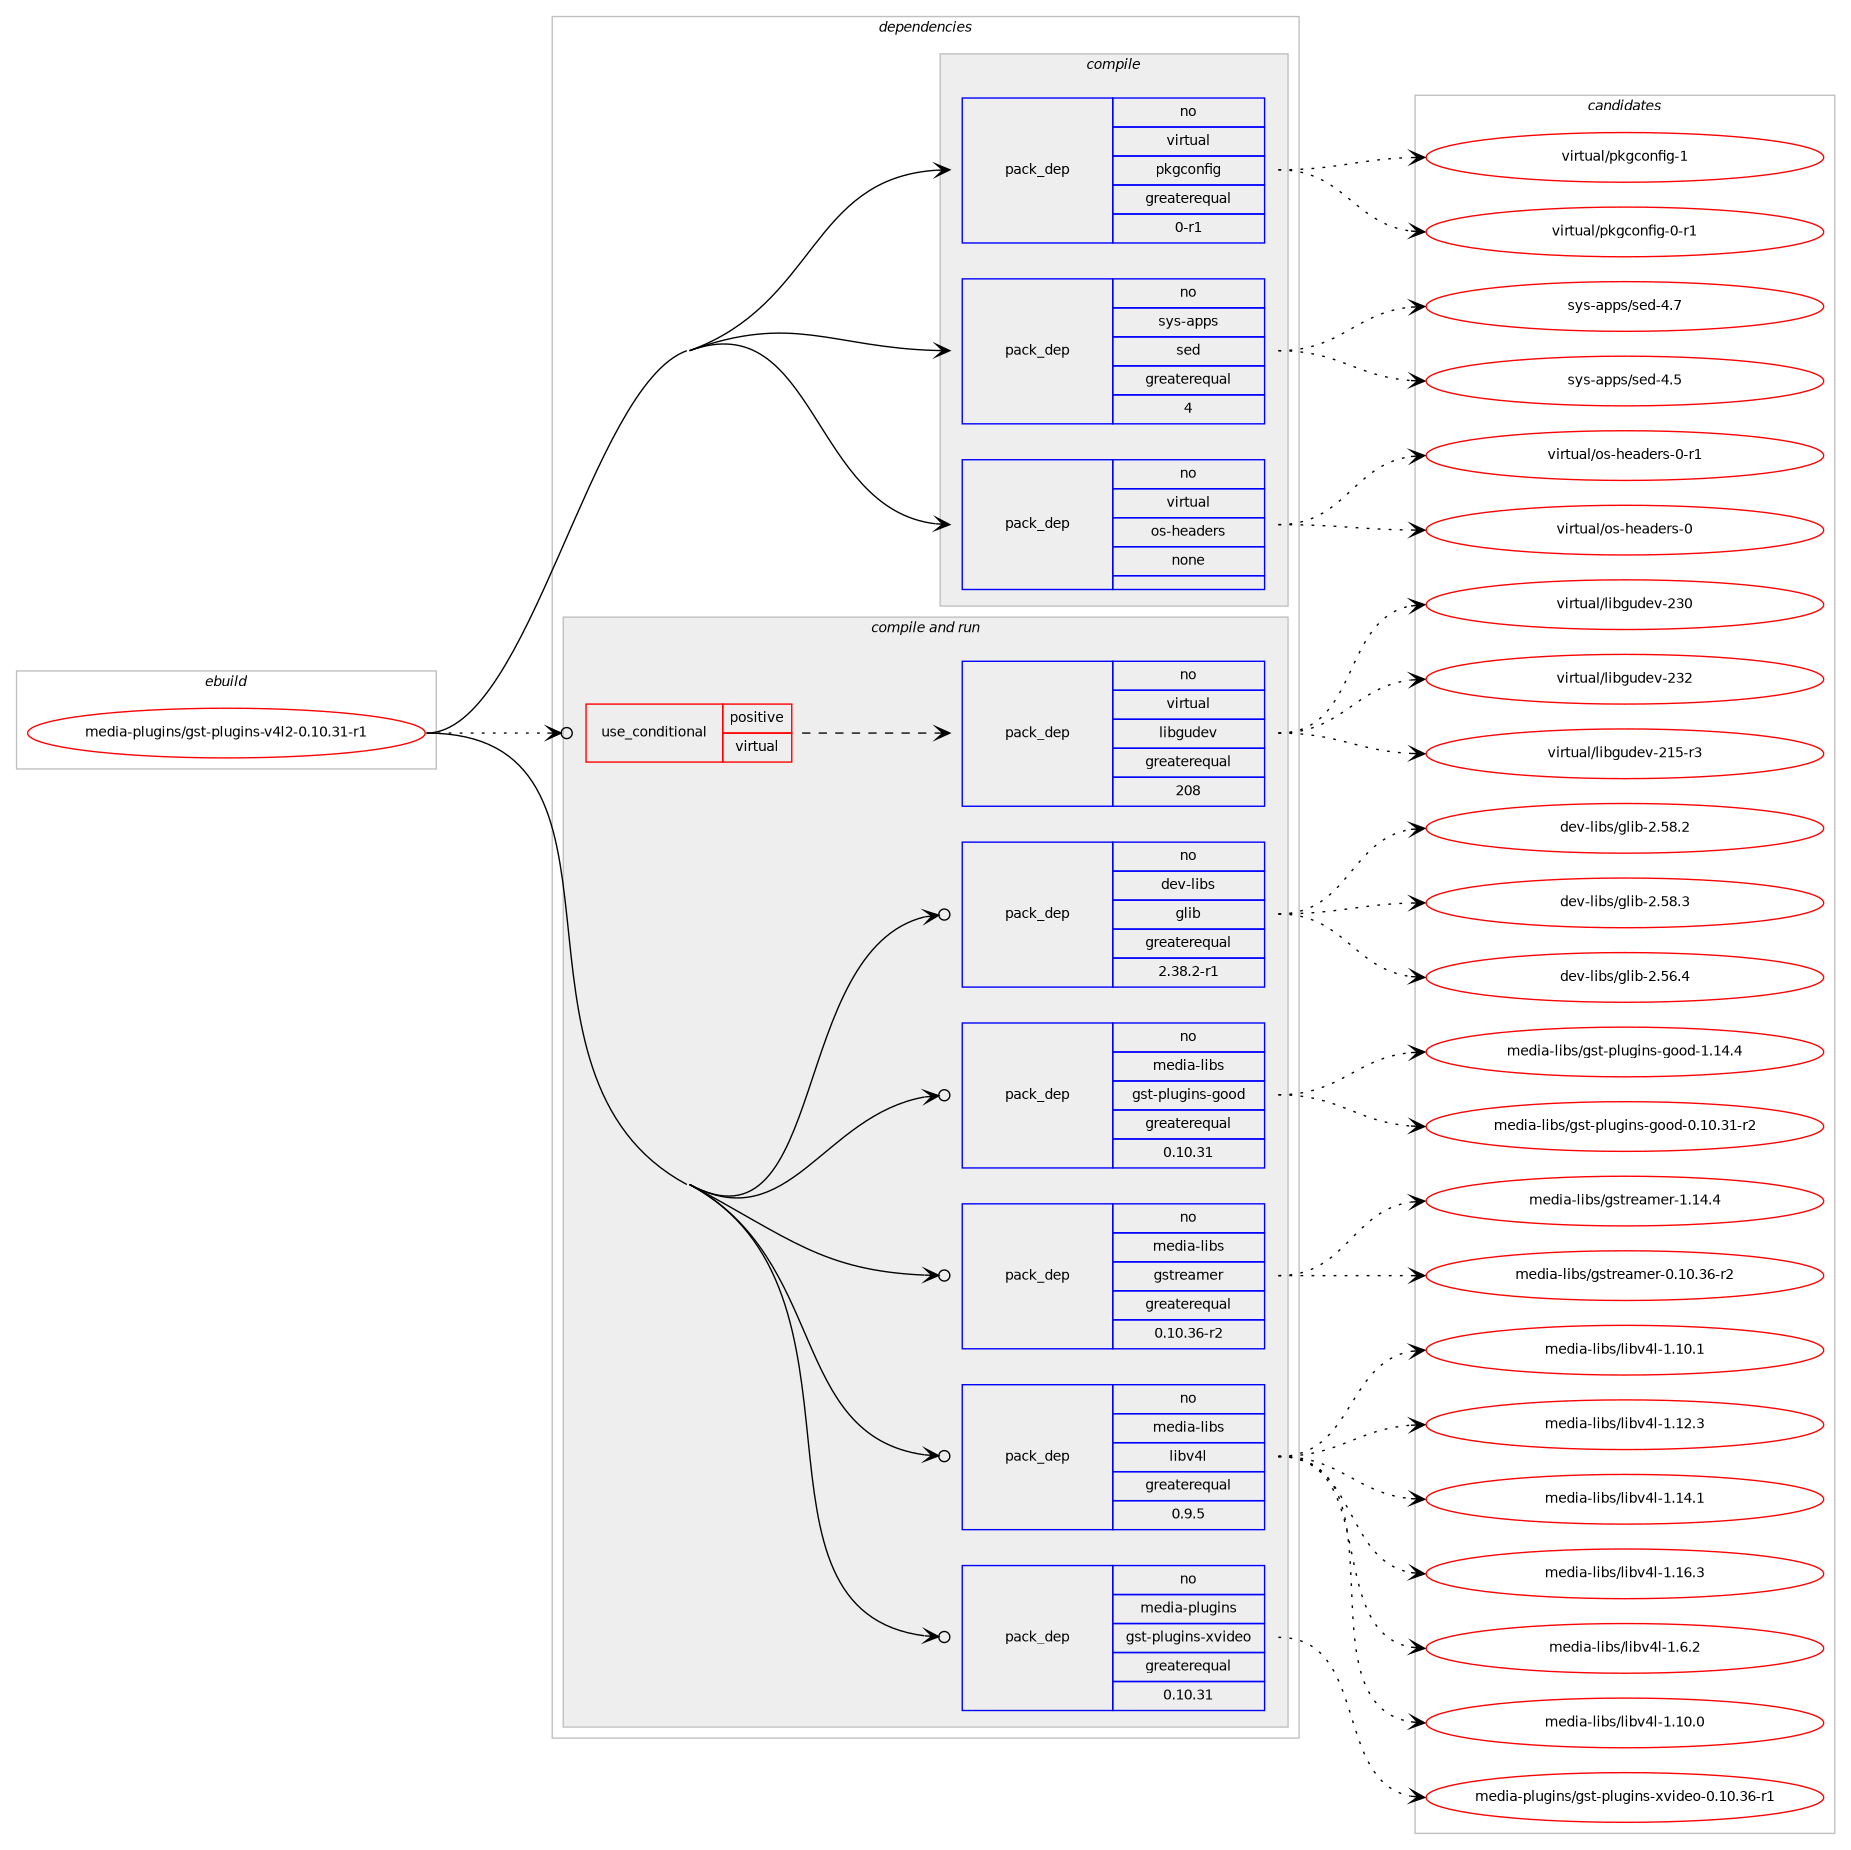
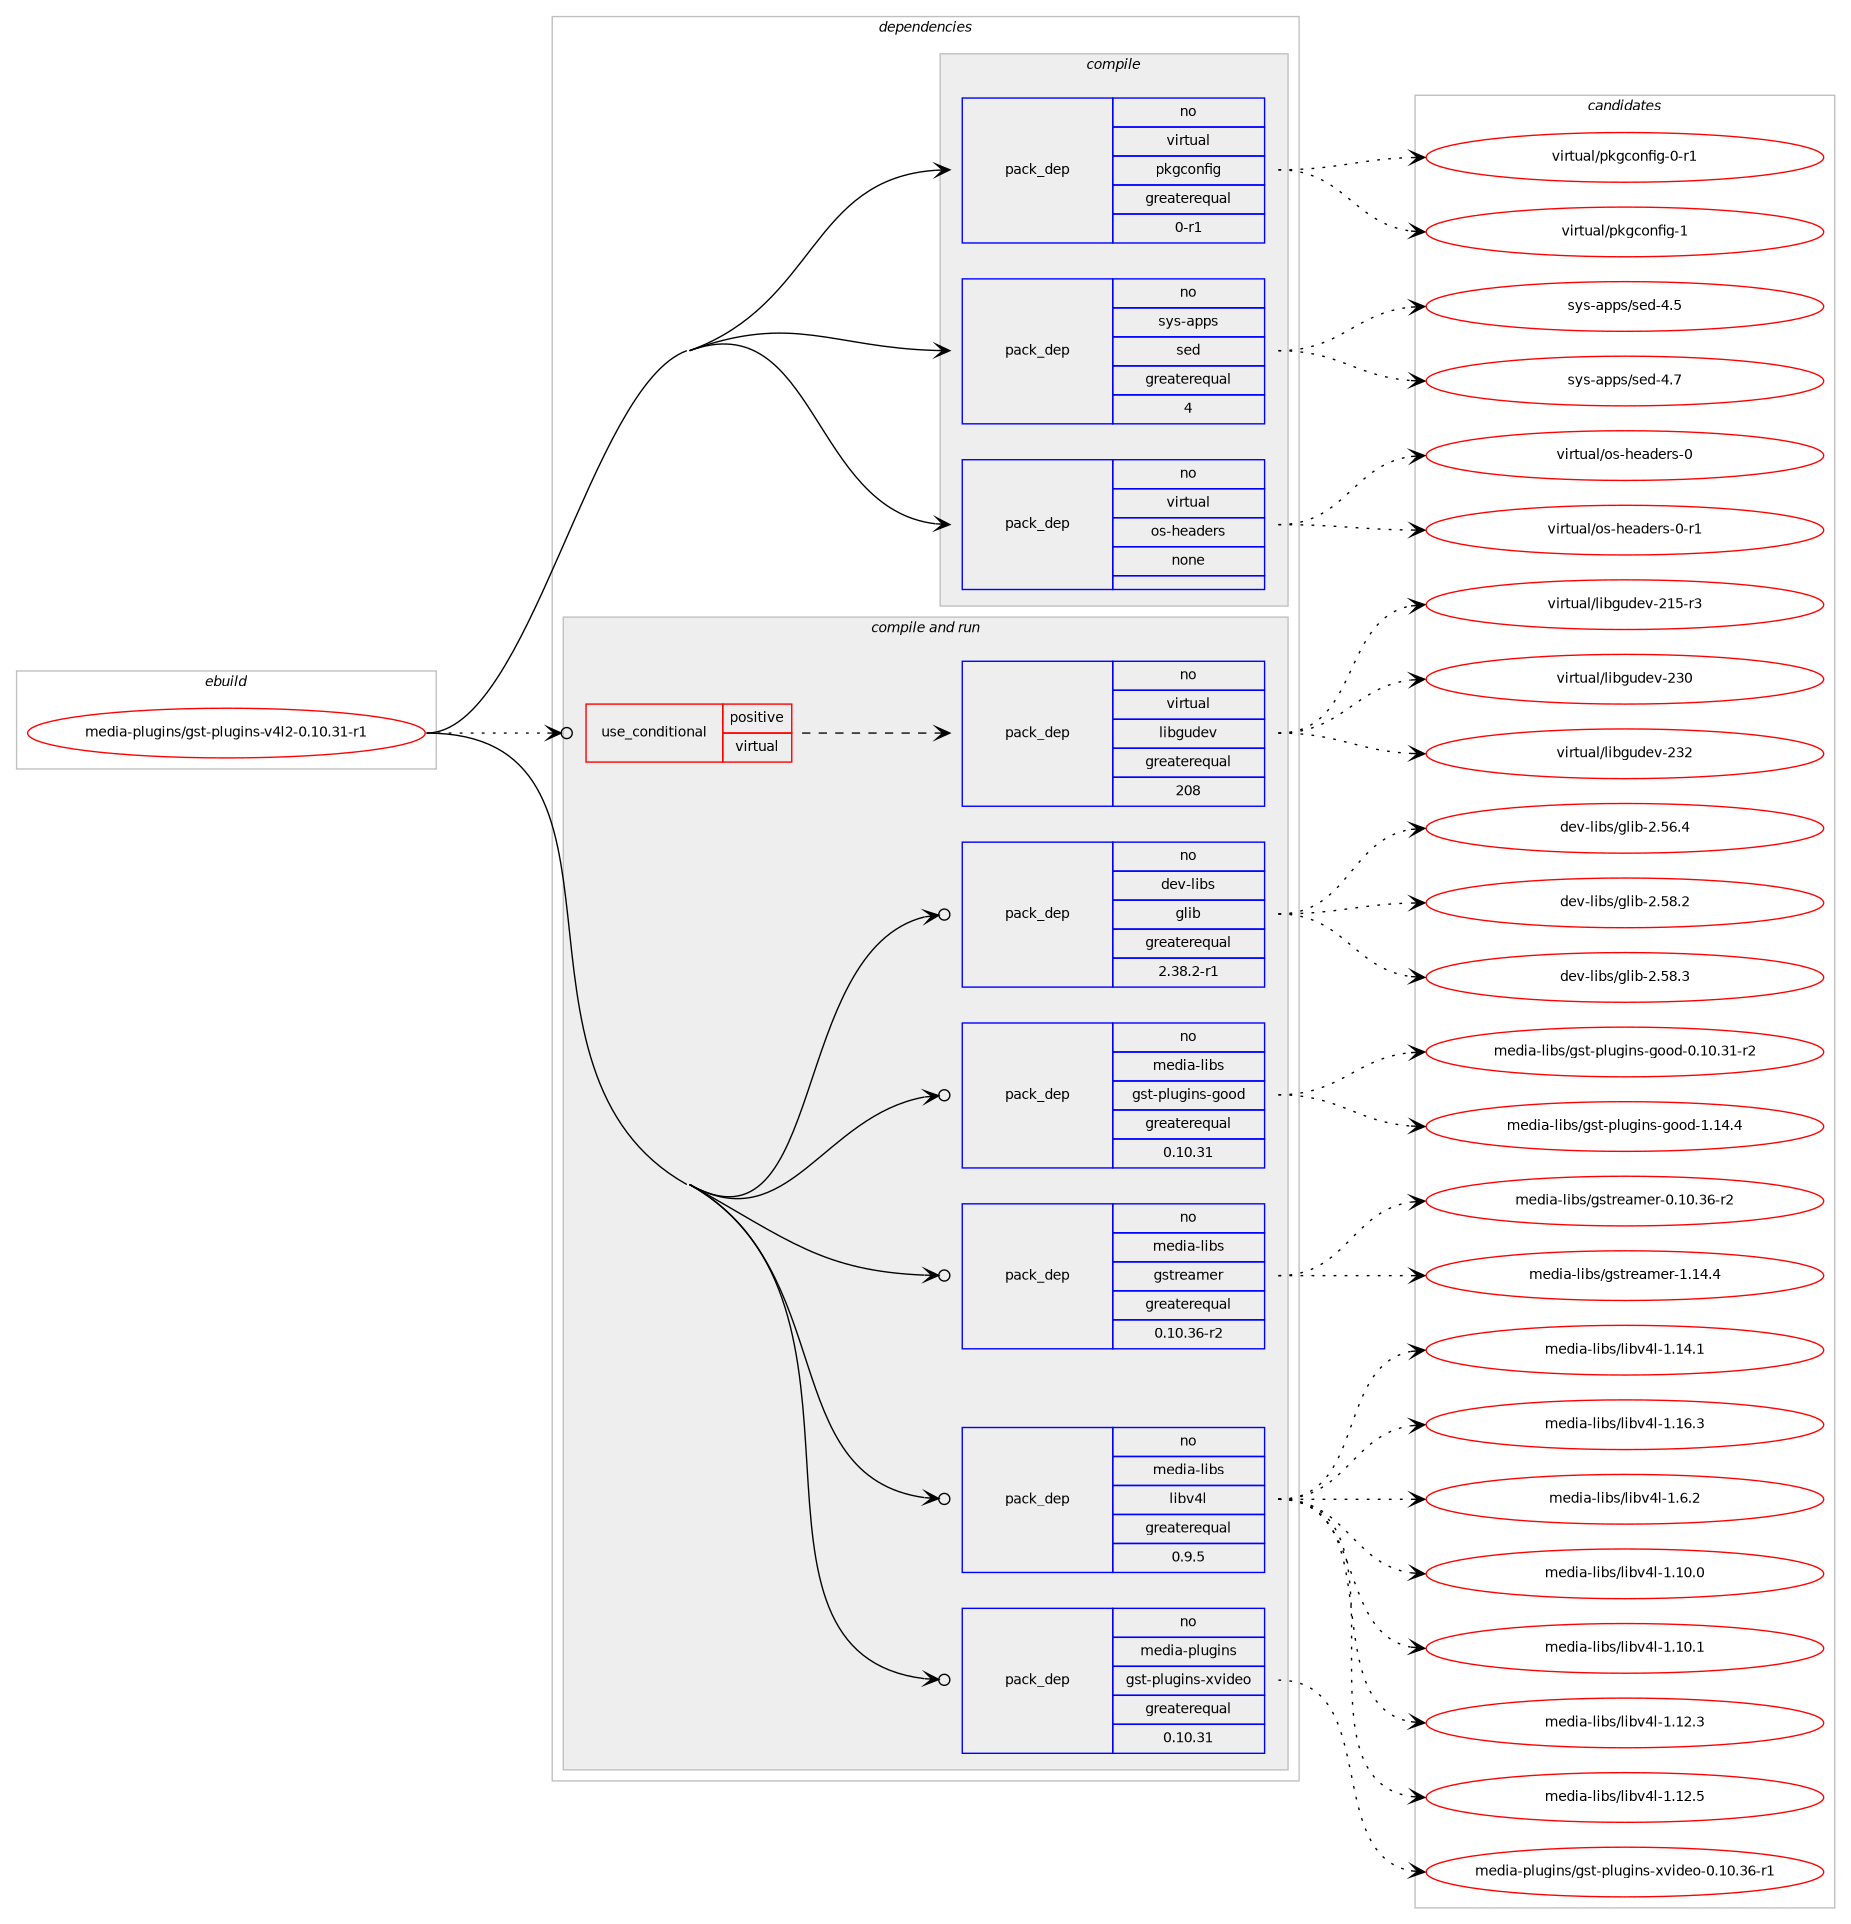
none -> (1625, 1797)
